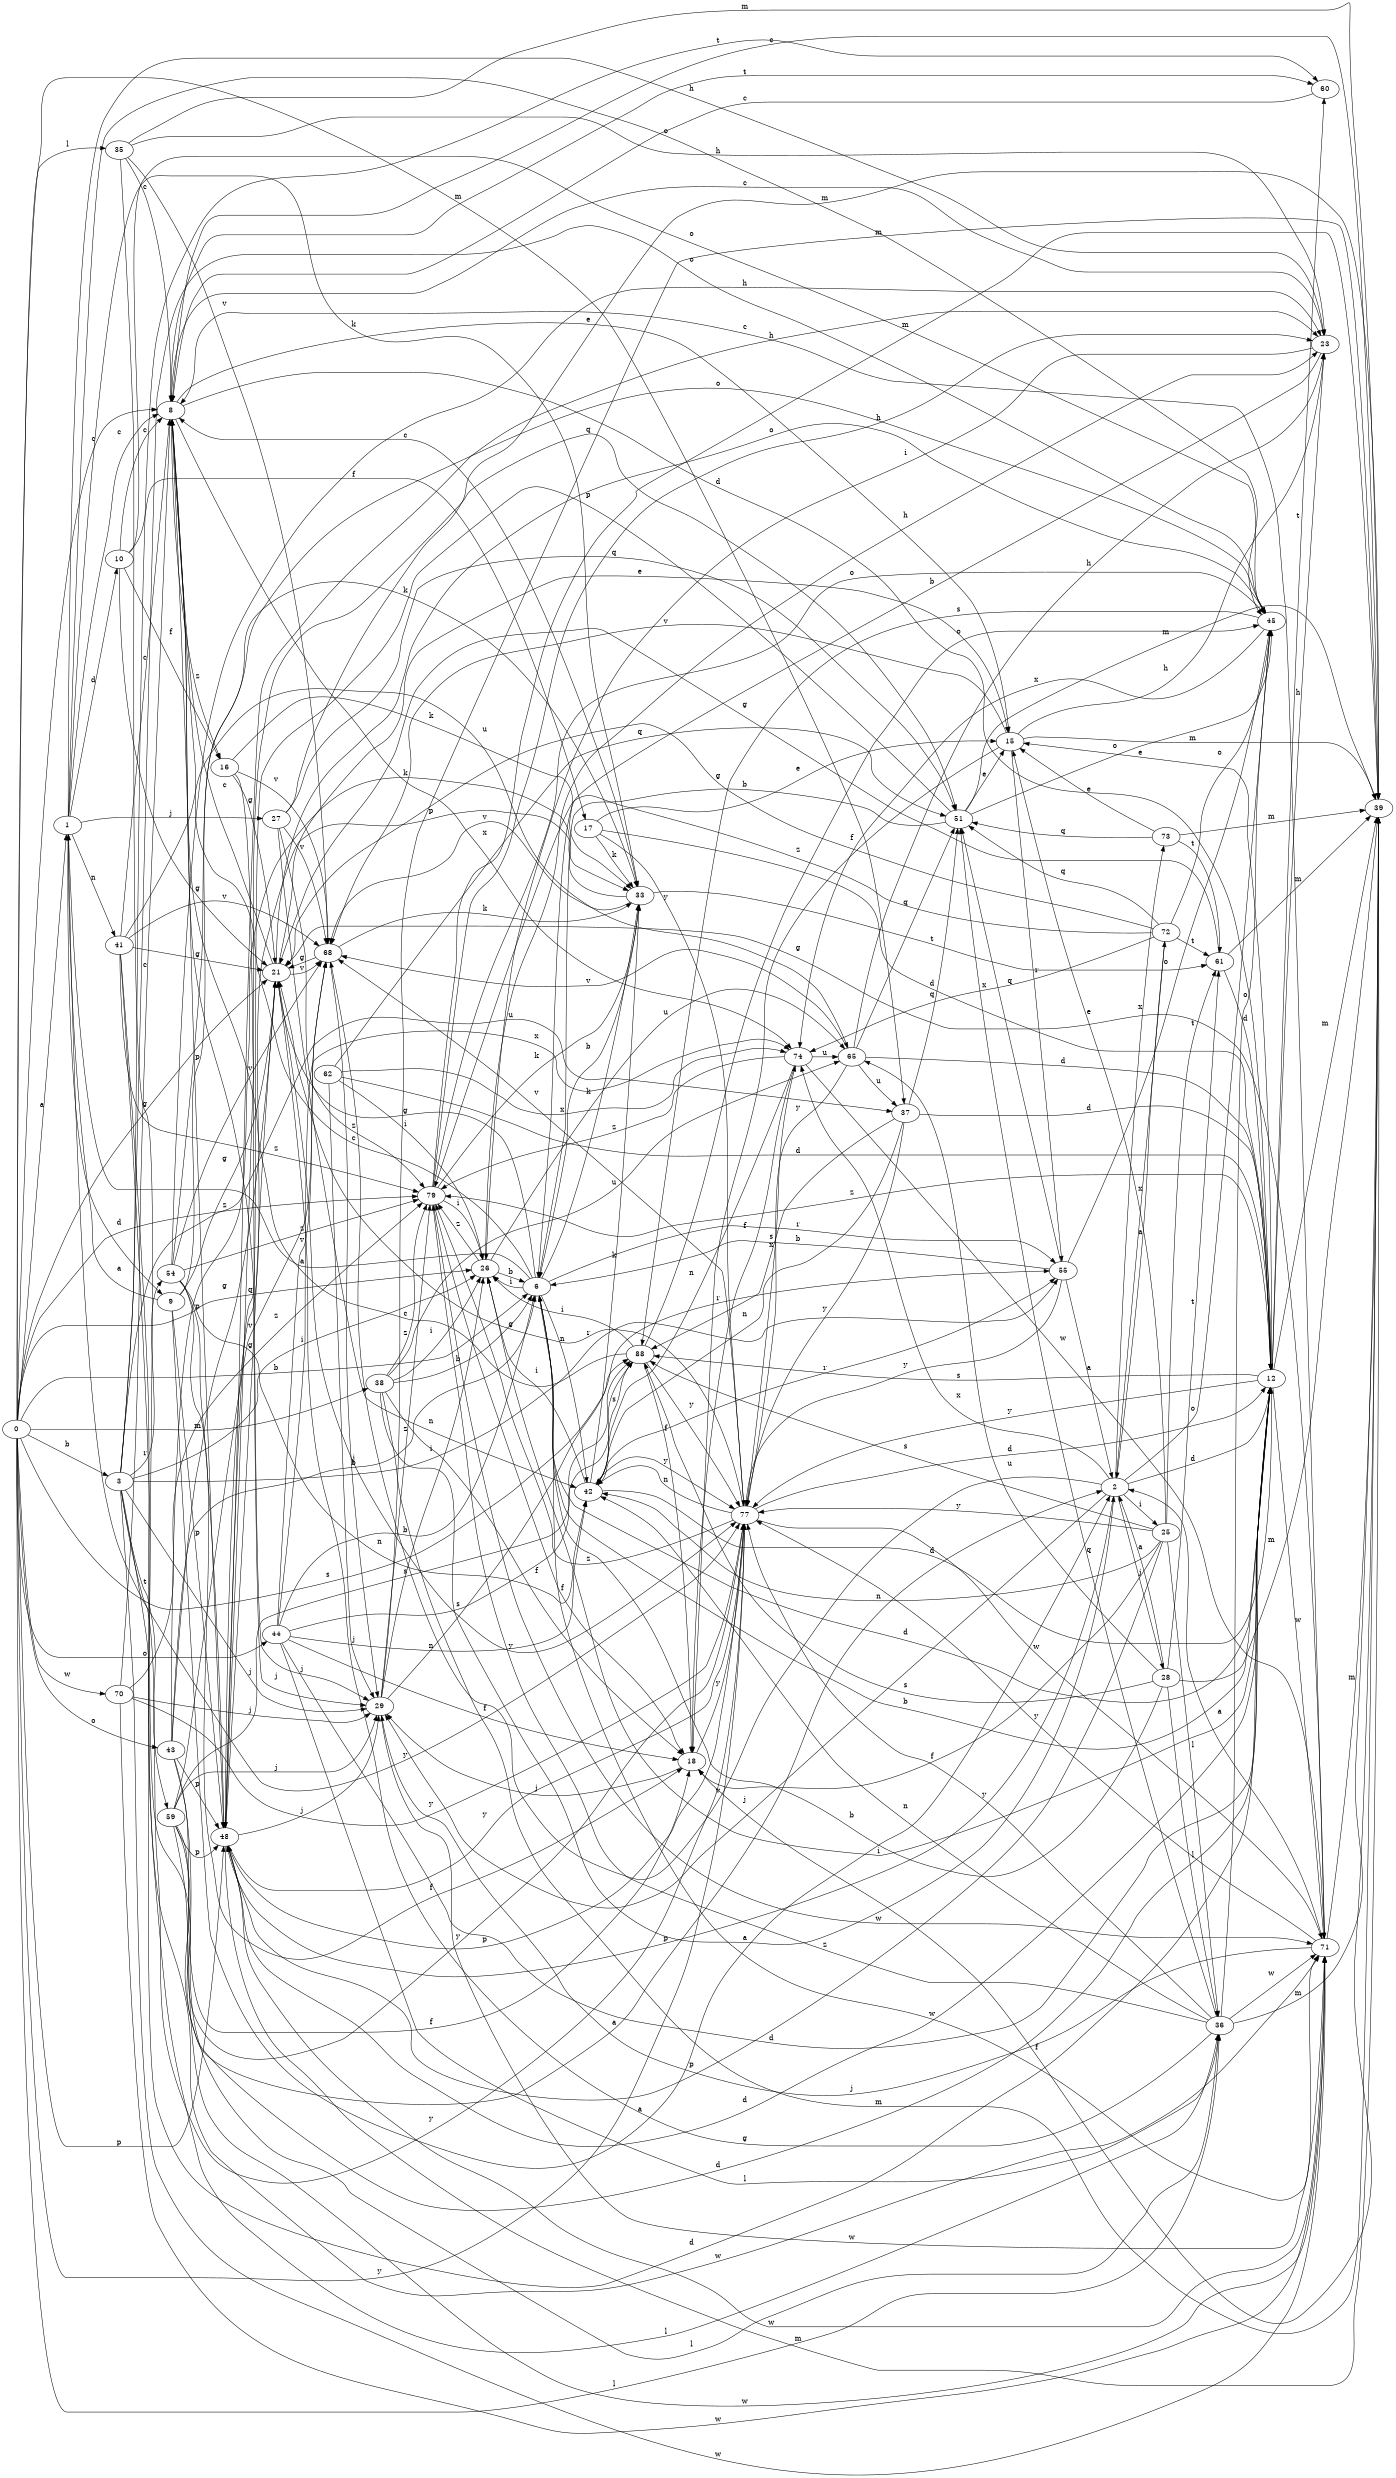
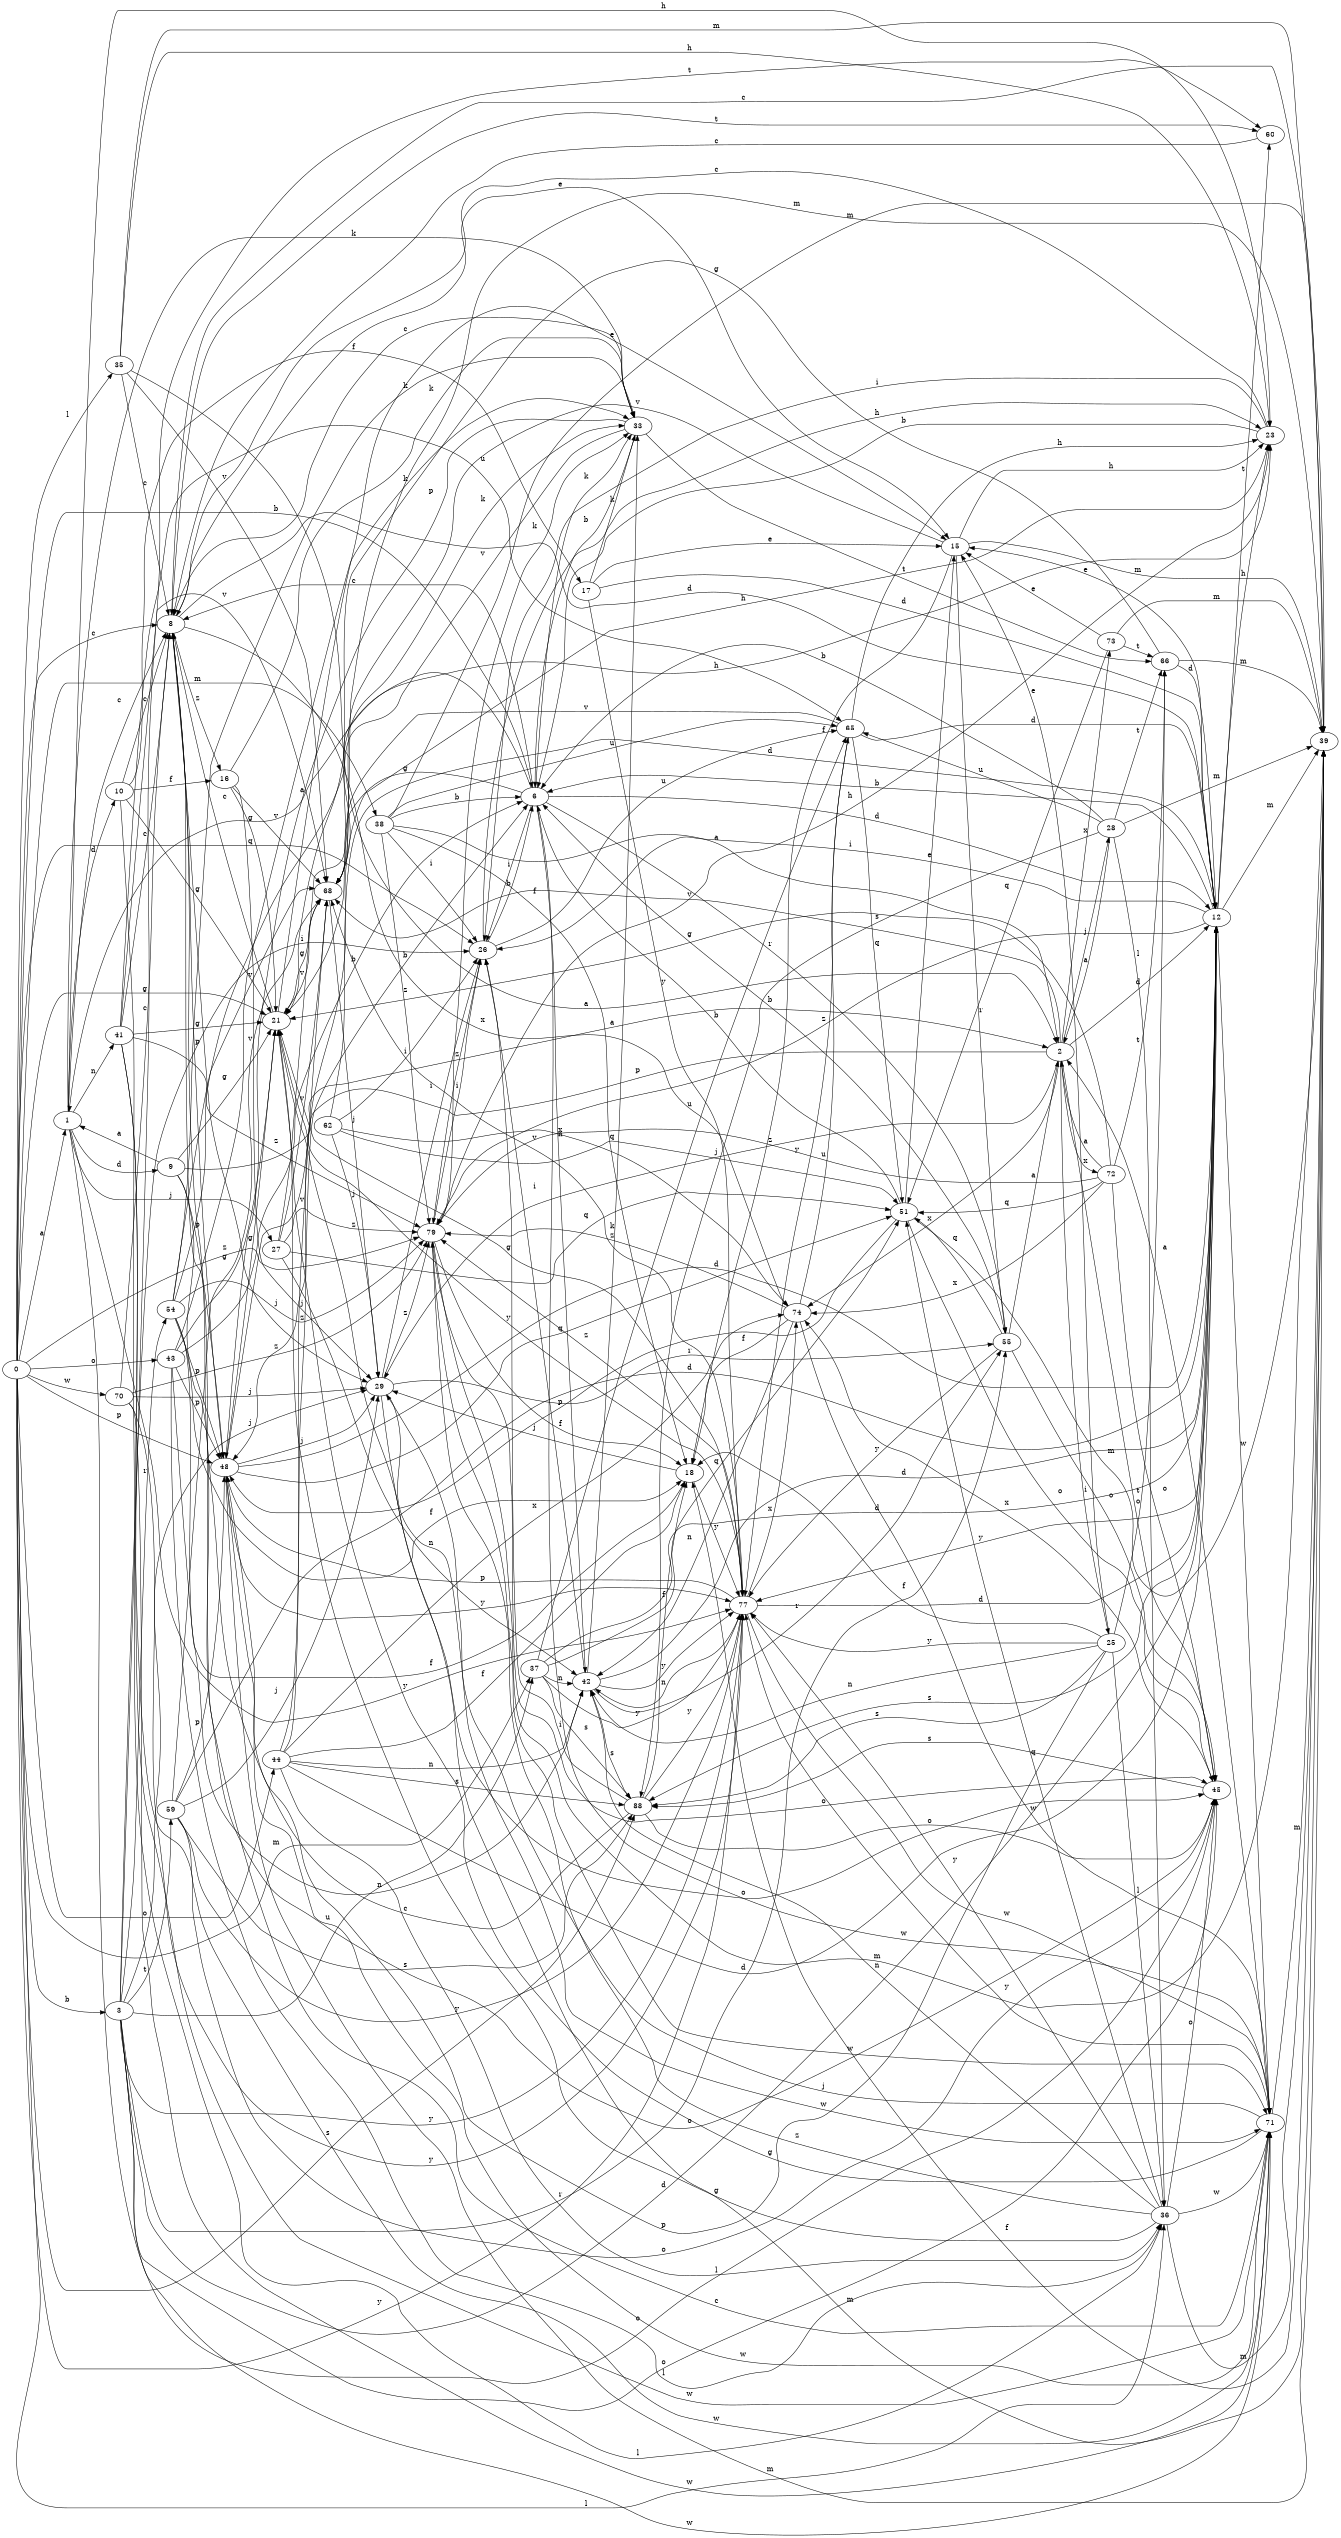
(1220, 962) -> (1165, 661)
(875, 1085) -> (668, 1219)
